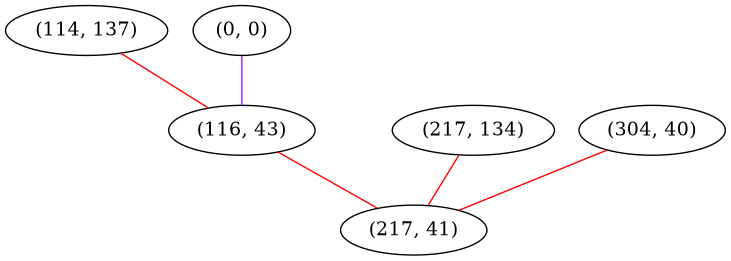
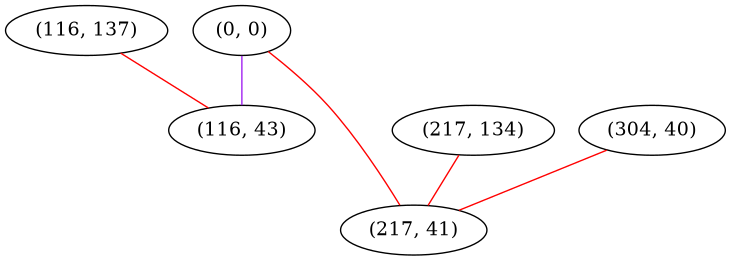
(87, 30) -> (87, 30)
(328, 180) -> (342, 122)
